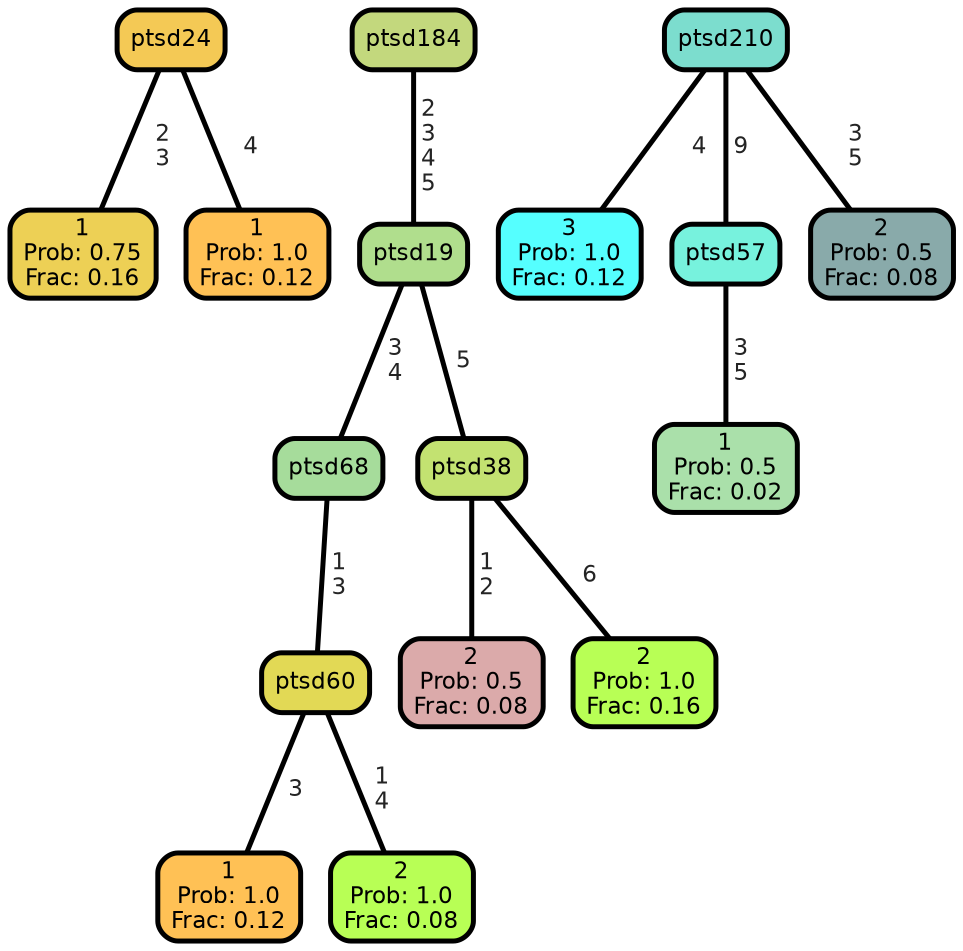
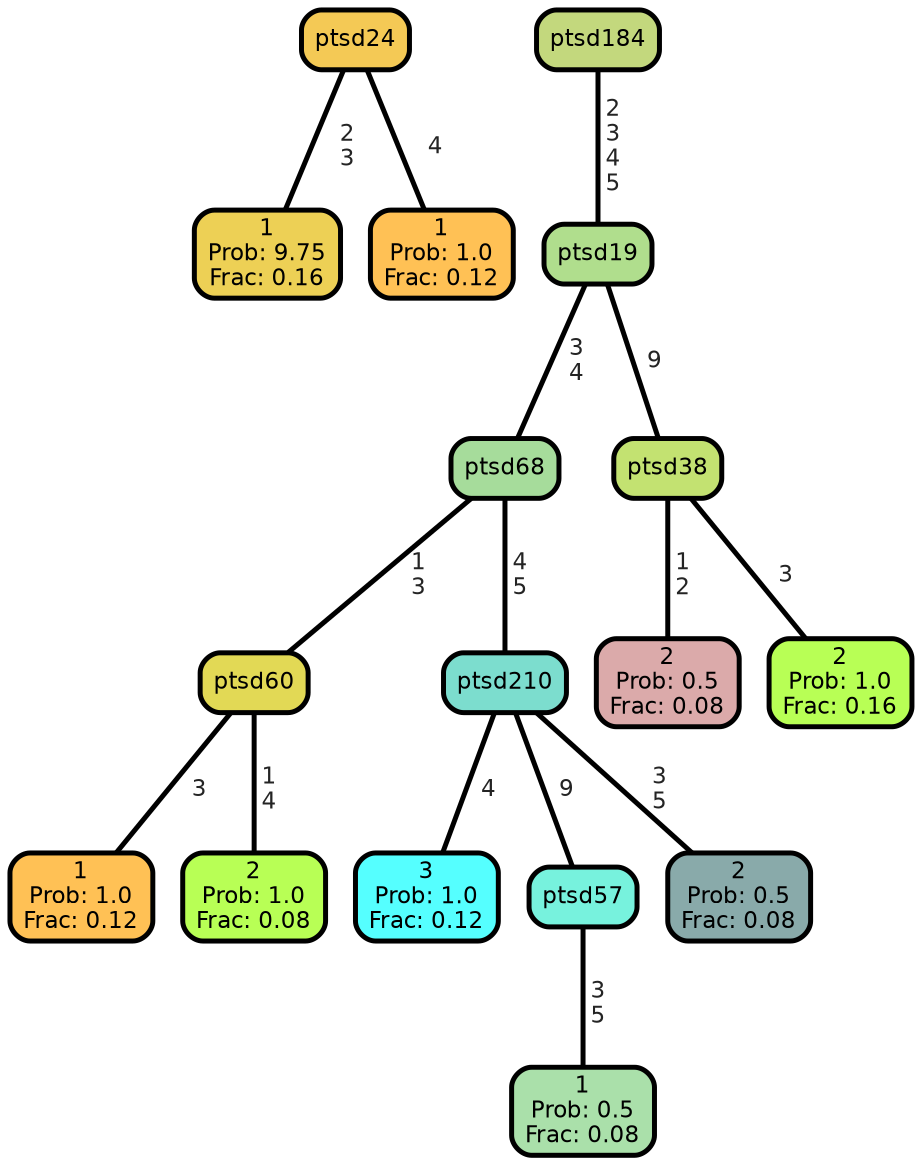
(83, 254) -> (267, 254)
(460, 361) -> (651, 361)
(726, 468) -> (583, 1111)
none -> (505, 575)
(586, 576) -> (782, 576)
